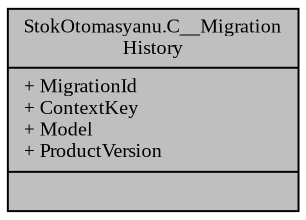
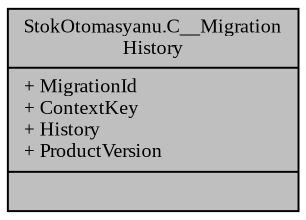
(59, 130) -> (63, 130)
